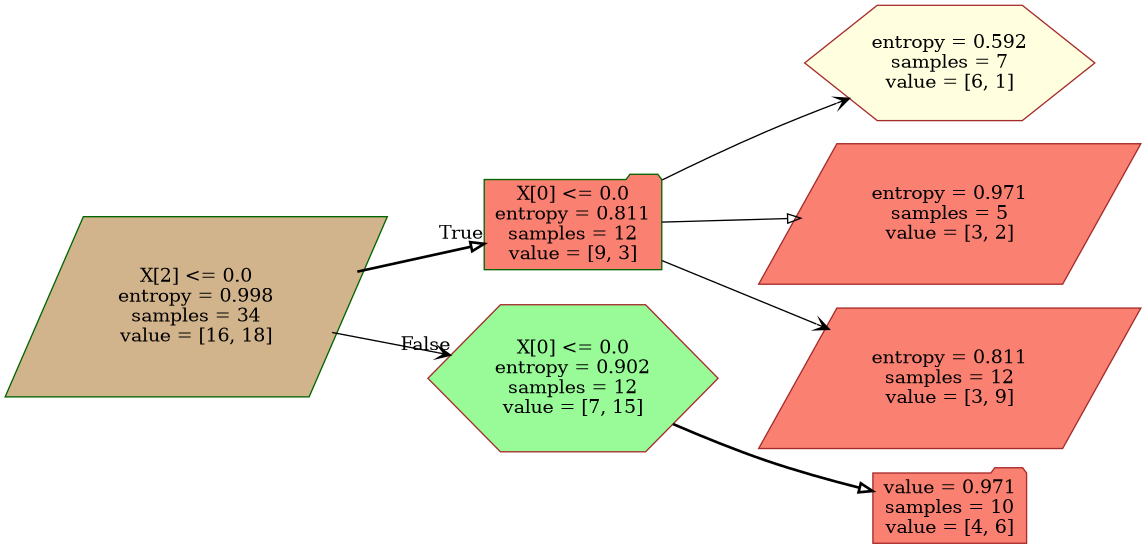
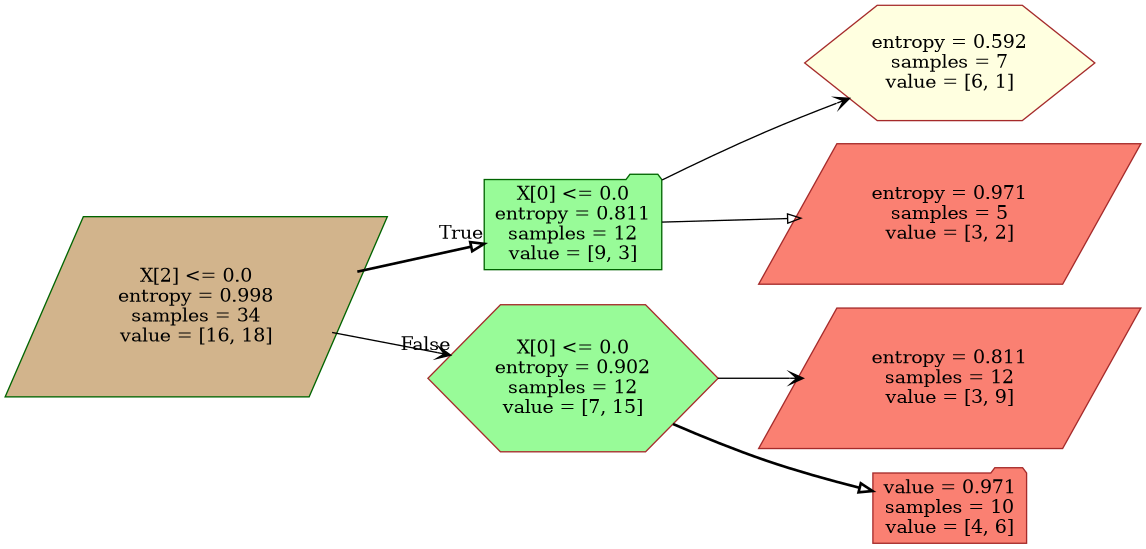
(573, 225) -> (573, 225)
(739, 292) -> (754, 378)
